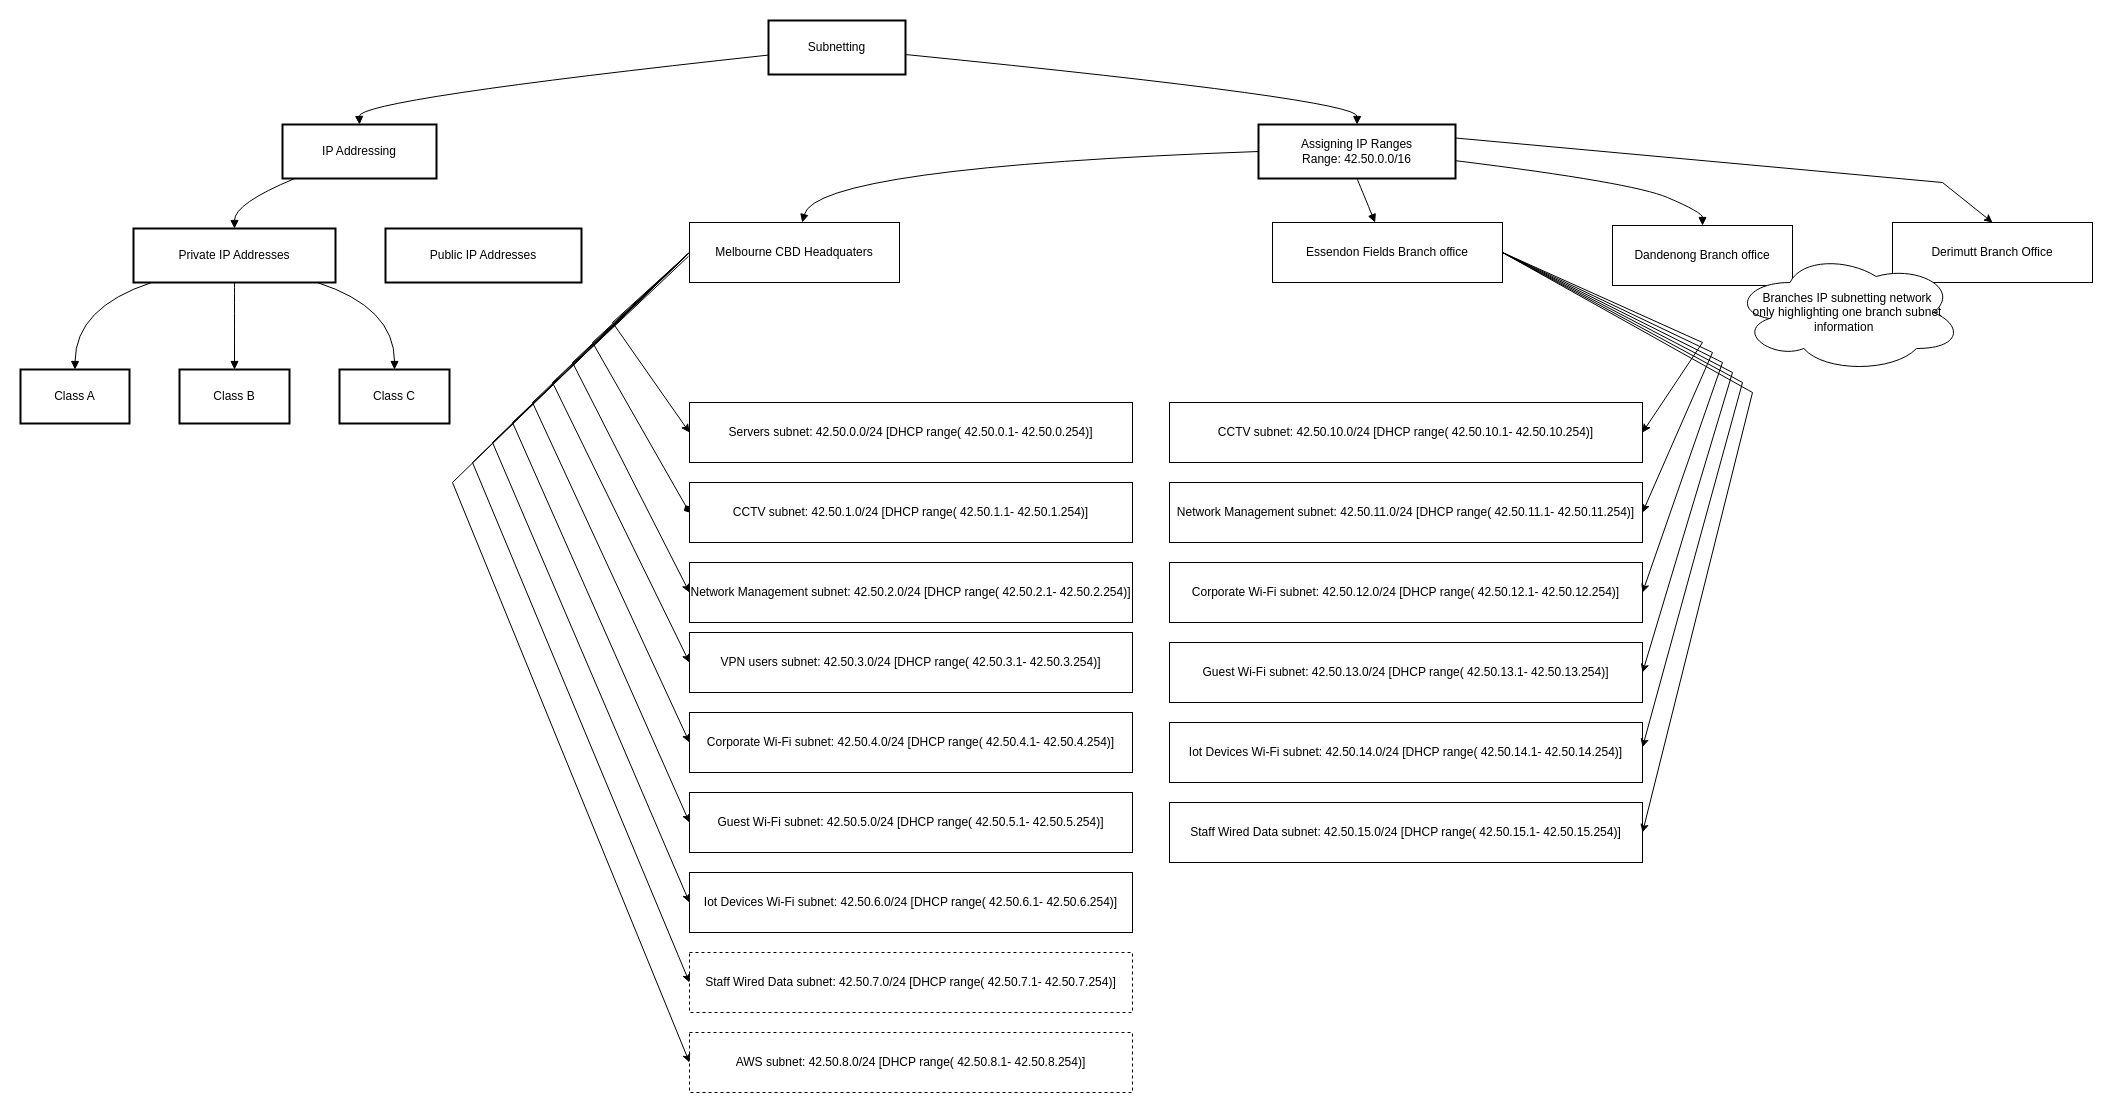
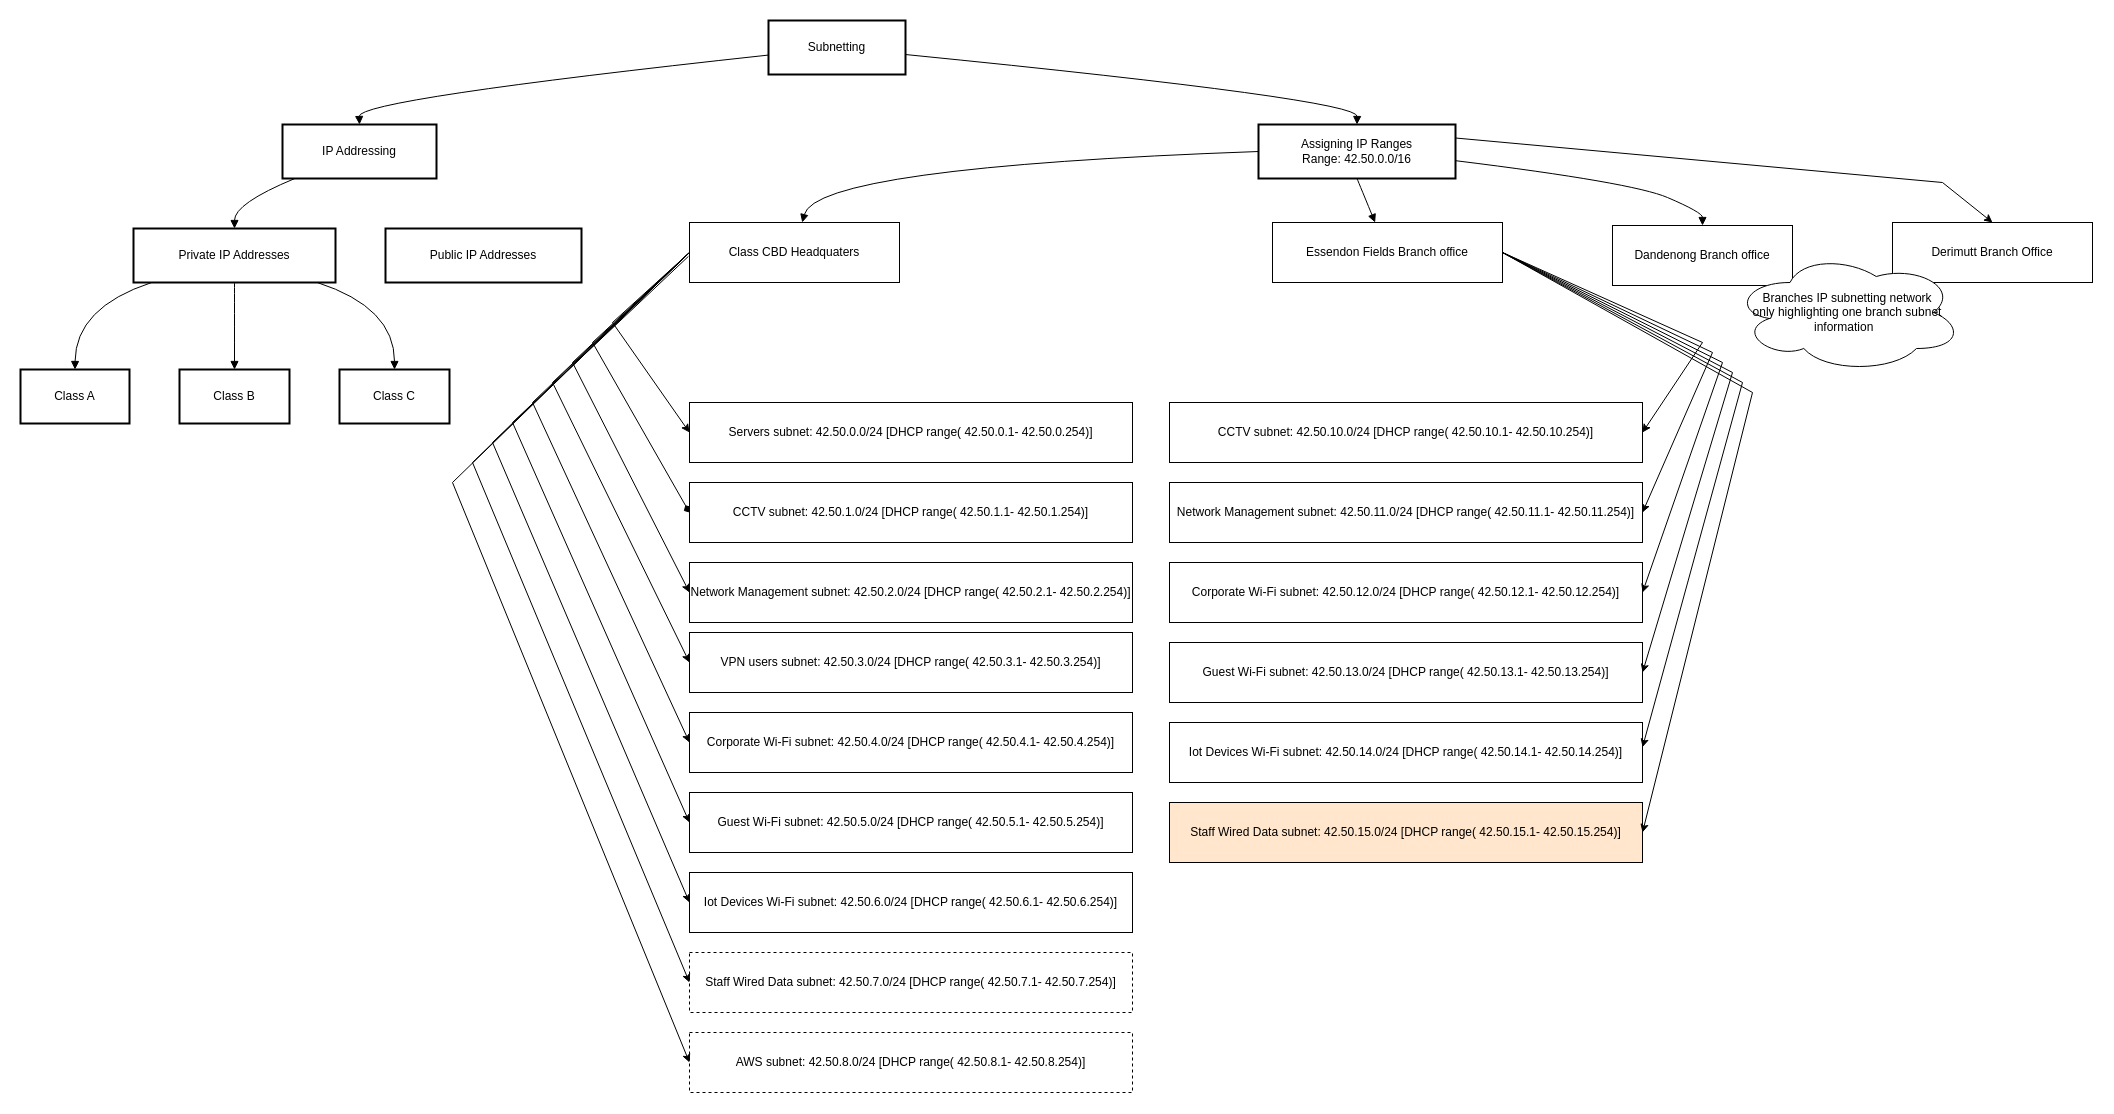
(795, 253) -> (795, 253)
(1406, 833) -> (1406, 833)
